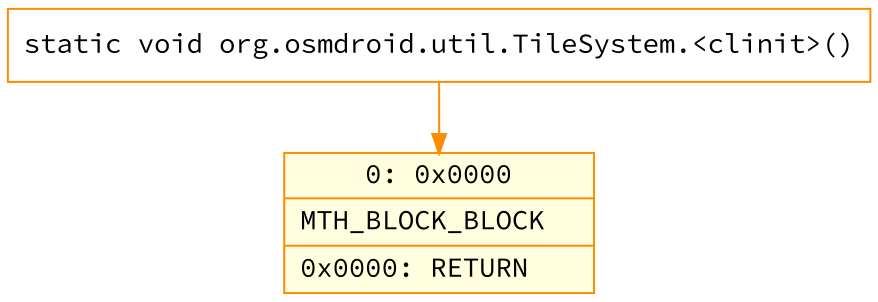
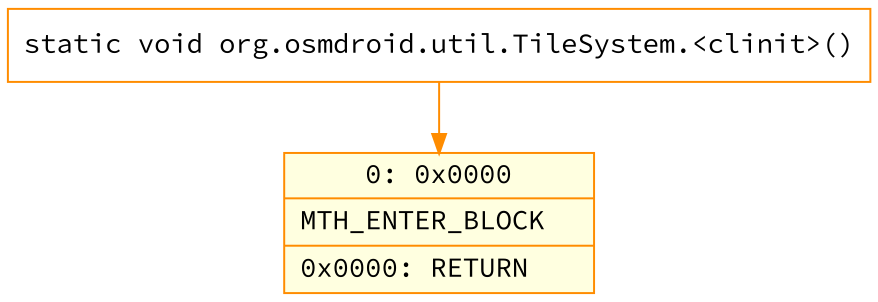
(422, 221) -> (422, 221)
